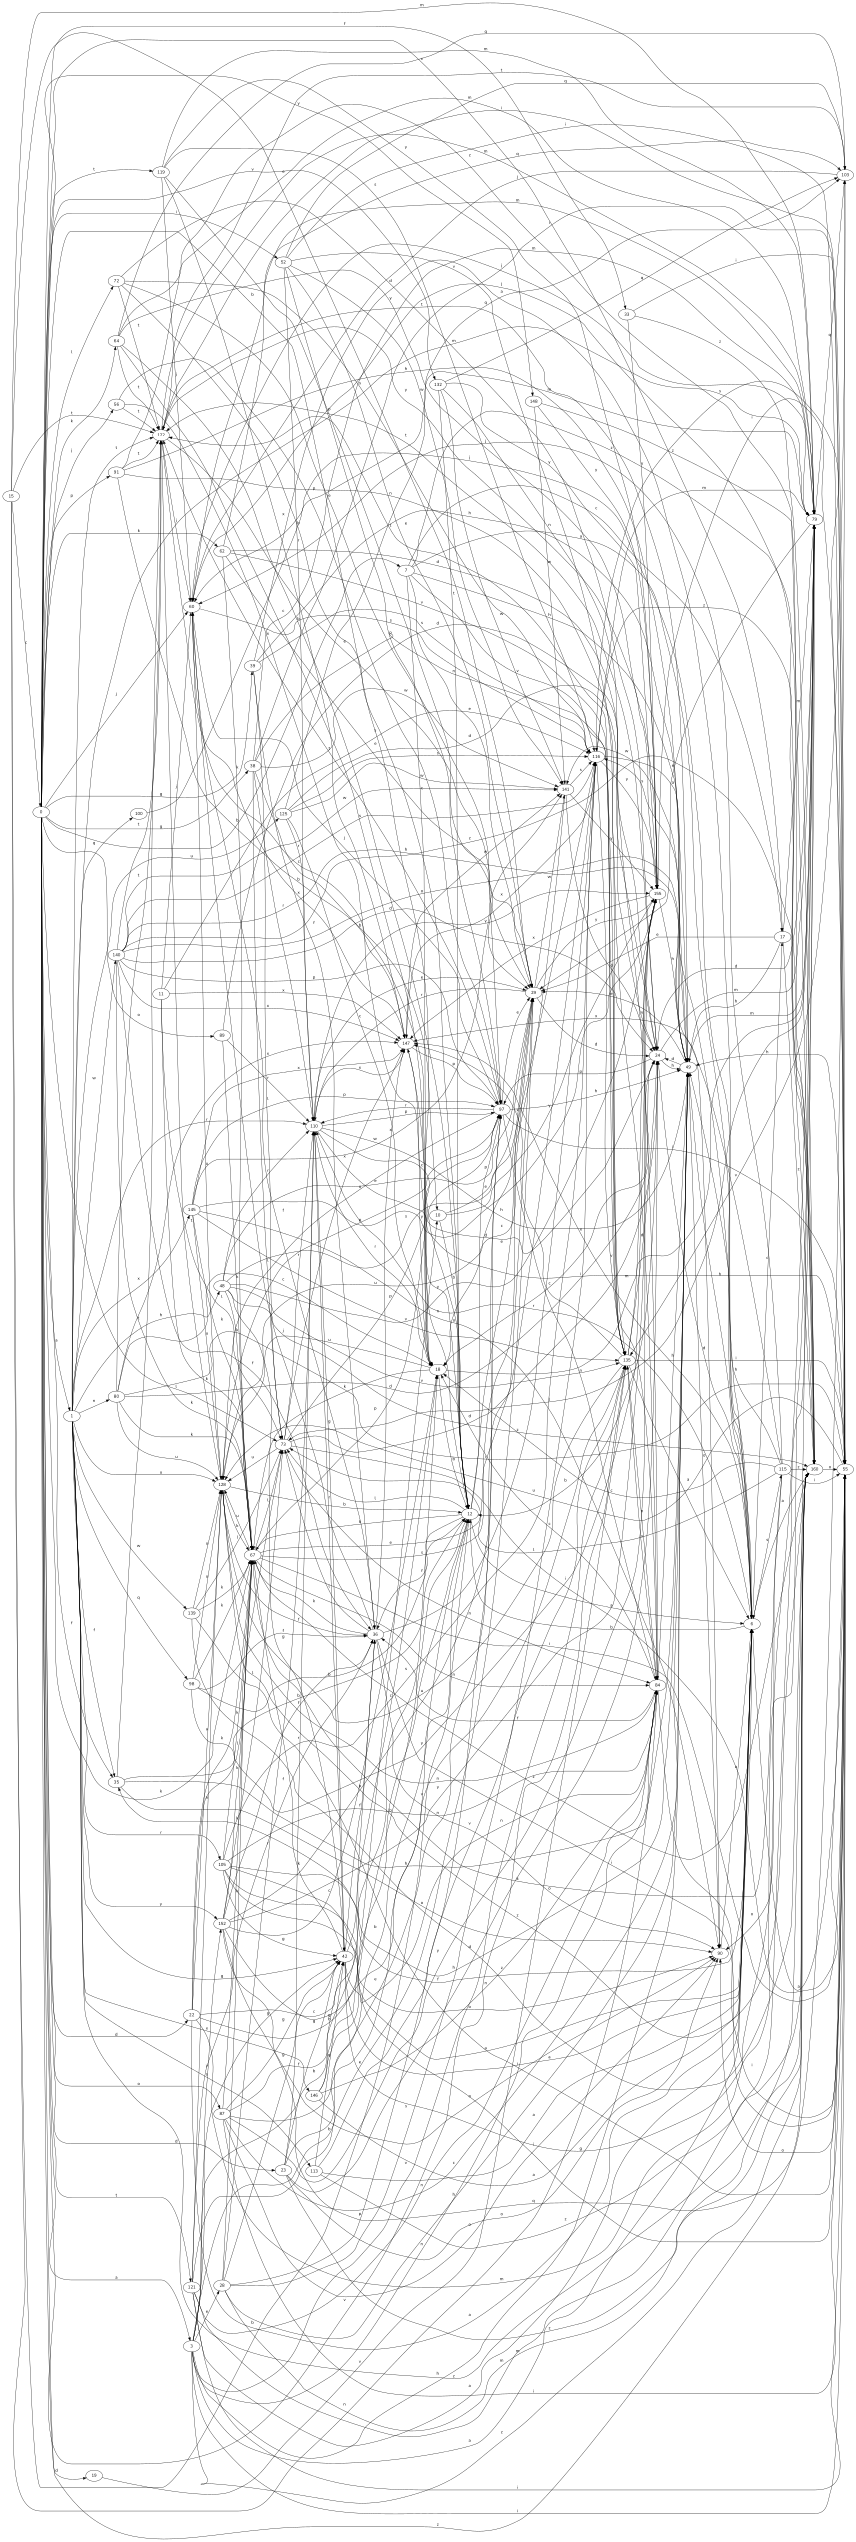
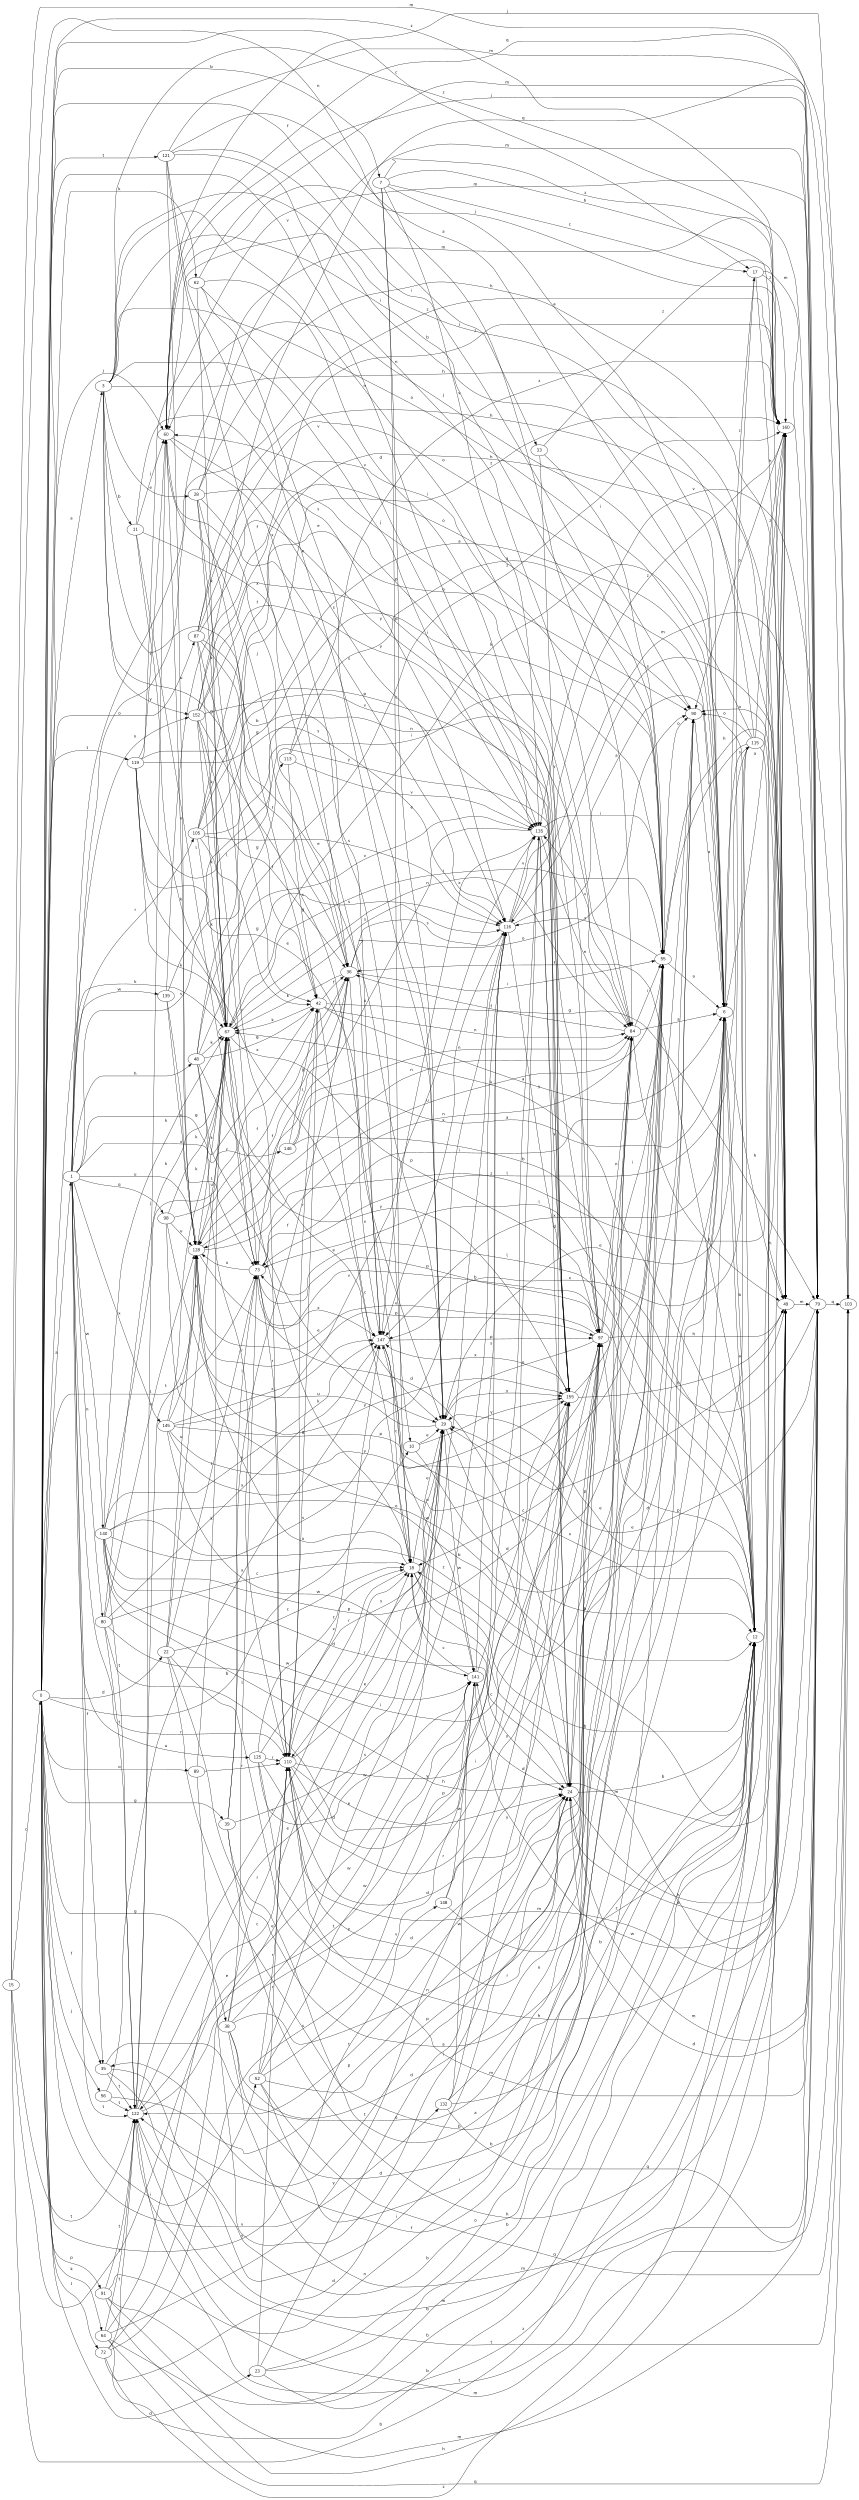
none -> (108, 459)
(454, 593) -> (601, 1942)
(139, 814) -> none
(175, 963) -> (150, 1637)
none -> (351, 1052)
(828, 1469) -> (741, 562)
(682, 1486) -> (677, 1022)
none -> (425, 1497)
(228, 1591) -> (146, 914)
(406, 1864) -> (444, 2301)
(309, 2063) -> none
(454, 2163) -> (491, 415)
(94, 2476) -> none
